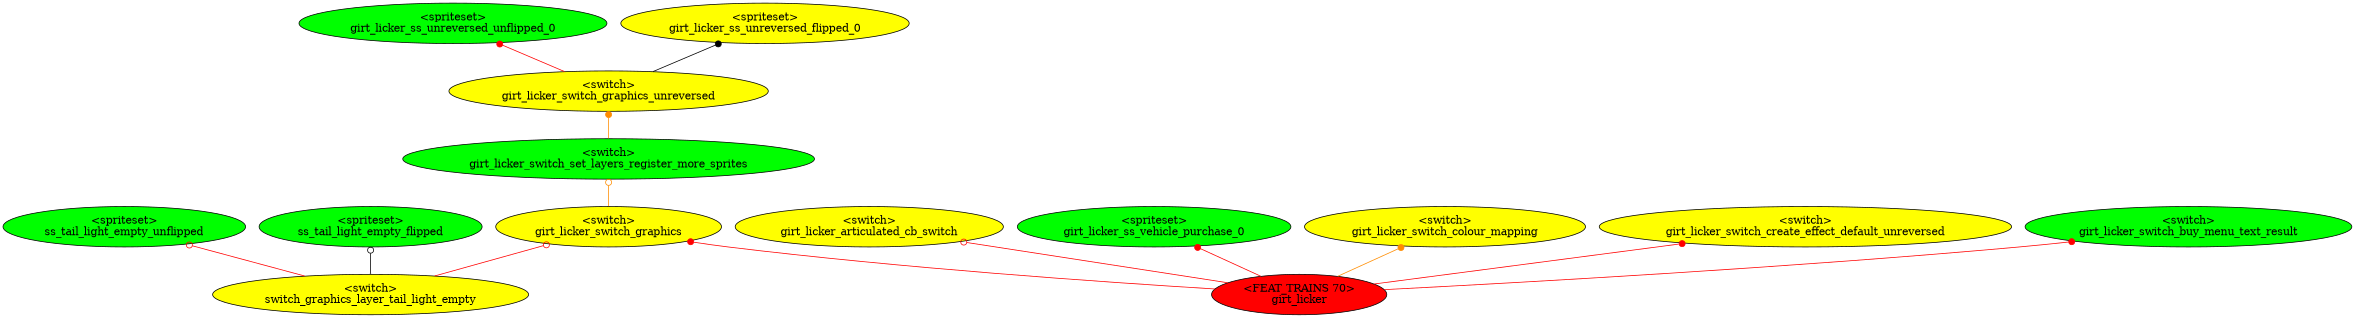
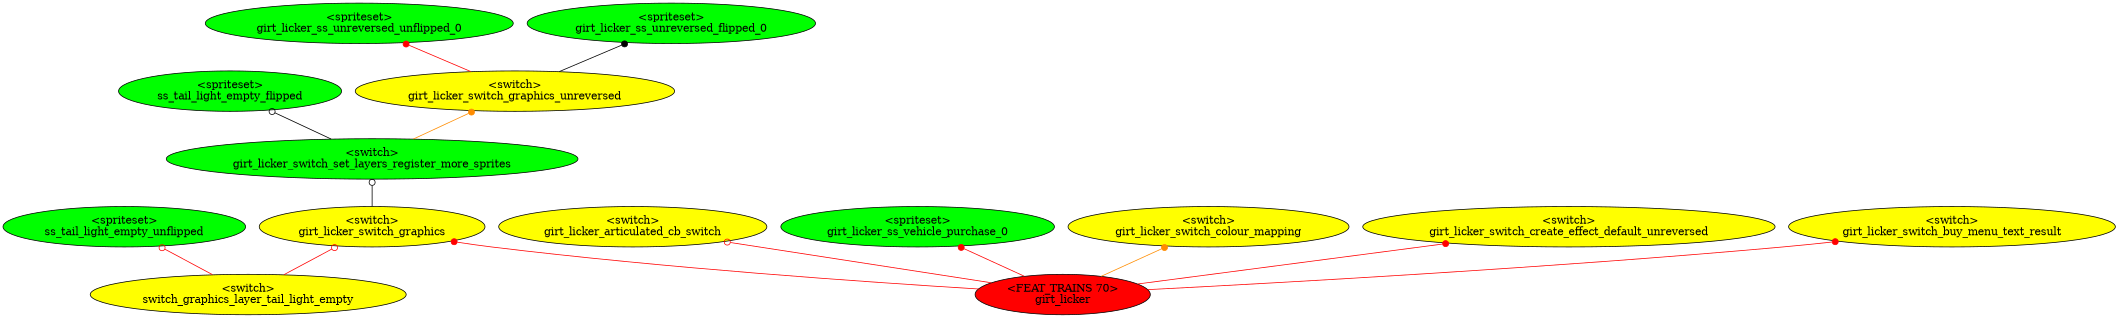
(765, 23) -> (671, 23)
(609, 196) -> (372, 196)
(2188, 227) -> (1952, 227)
(371, 264) -> (303, 126)
